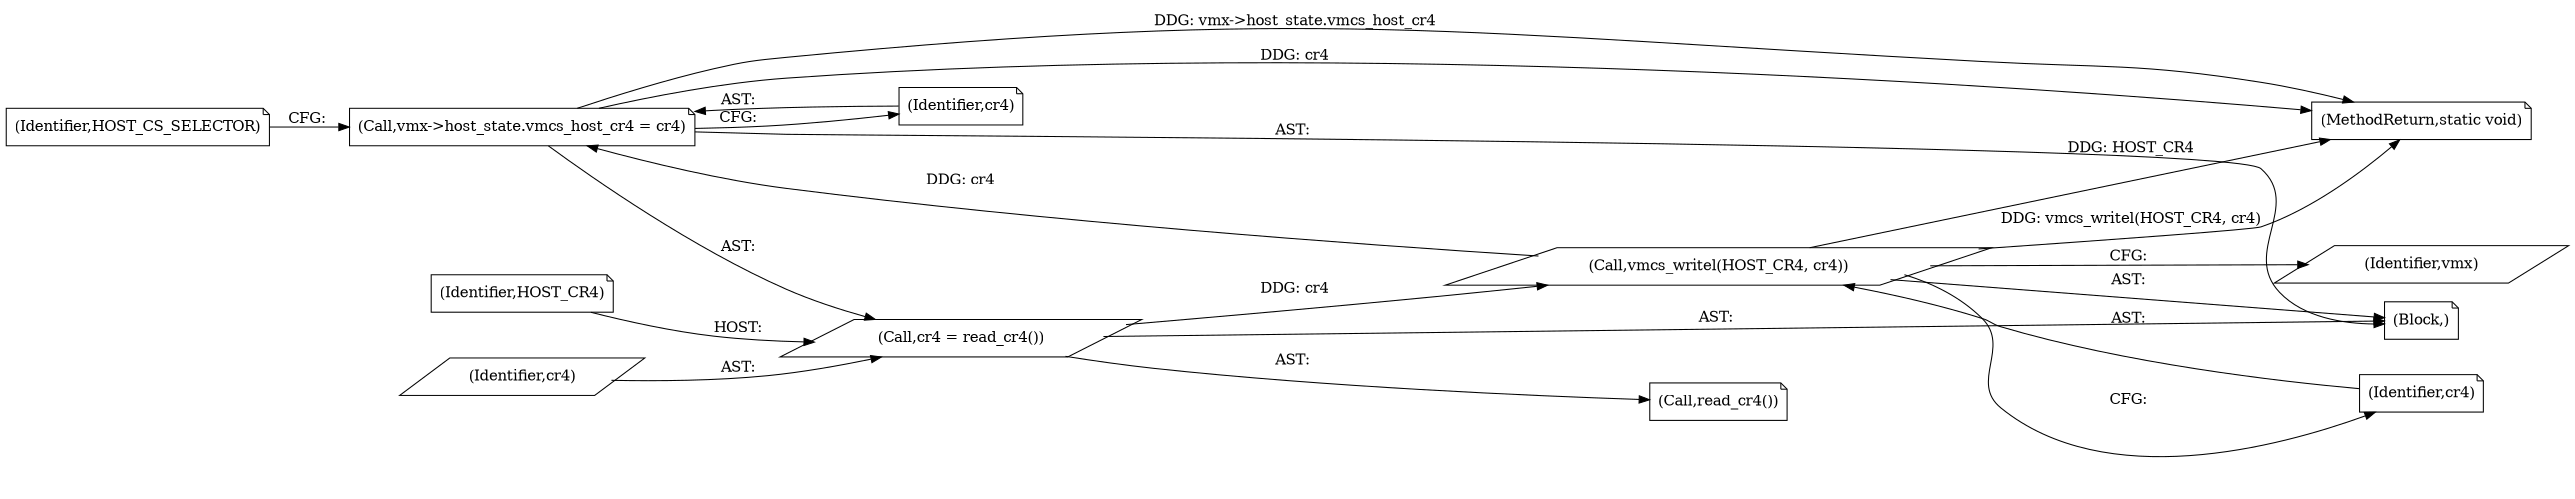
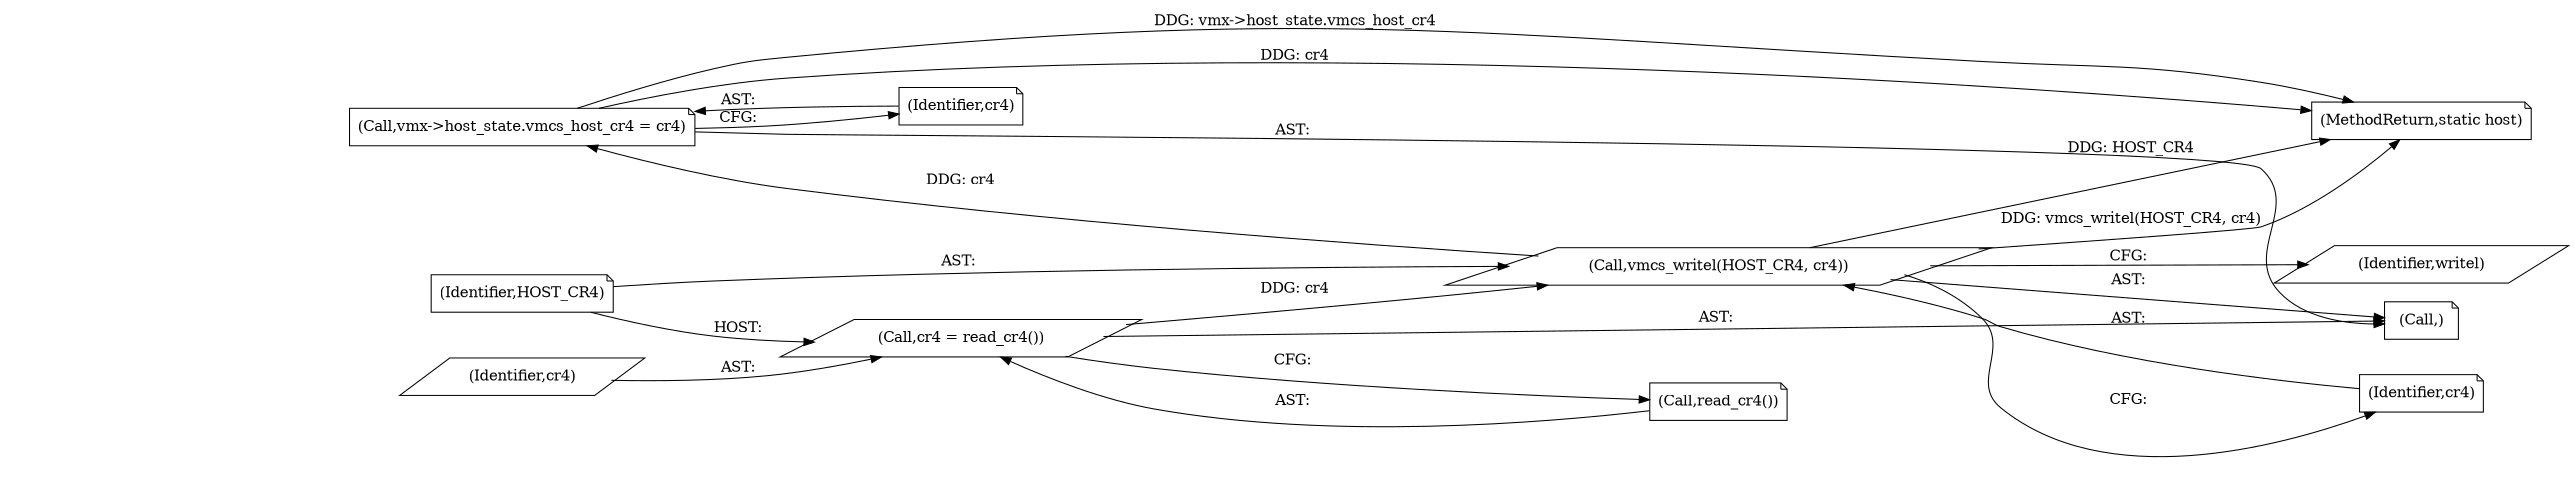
(2421, 121) -> (2421, 121)
(138, 127) -> none
(700, 245) -> (1326, 425)
(2421, 264) -> (2421, 264)
none -> (1056, 271)
(2421, 321) -> (2421, 321)
(1295, 361) -> (1295, 361)
